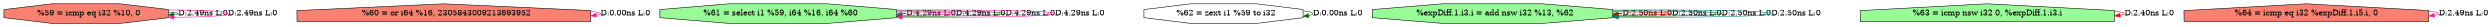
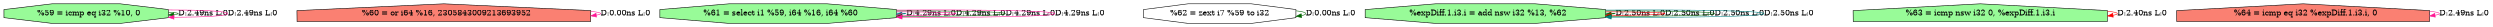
(86, 14) -> (86, 14)
(1224, 14) -> (1220, 14)
(2306, 14) -> (2303, 14)
